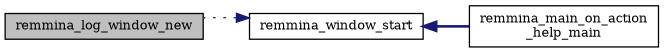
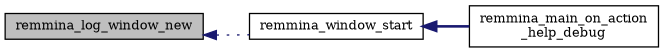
(220, 18) -> (233, 35)
(564, 26) -> (564, 26)
